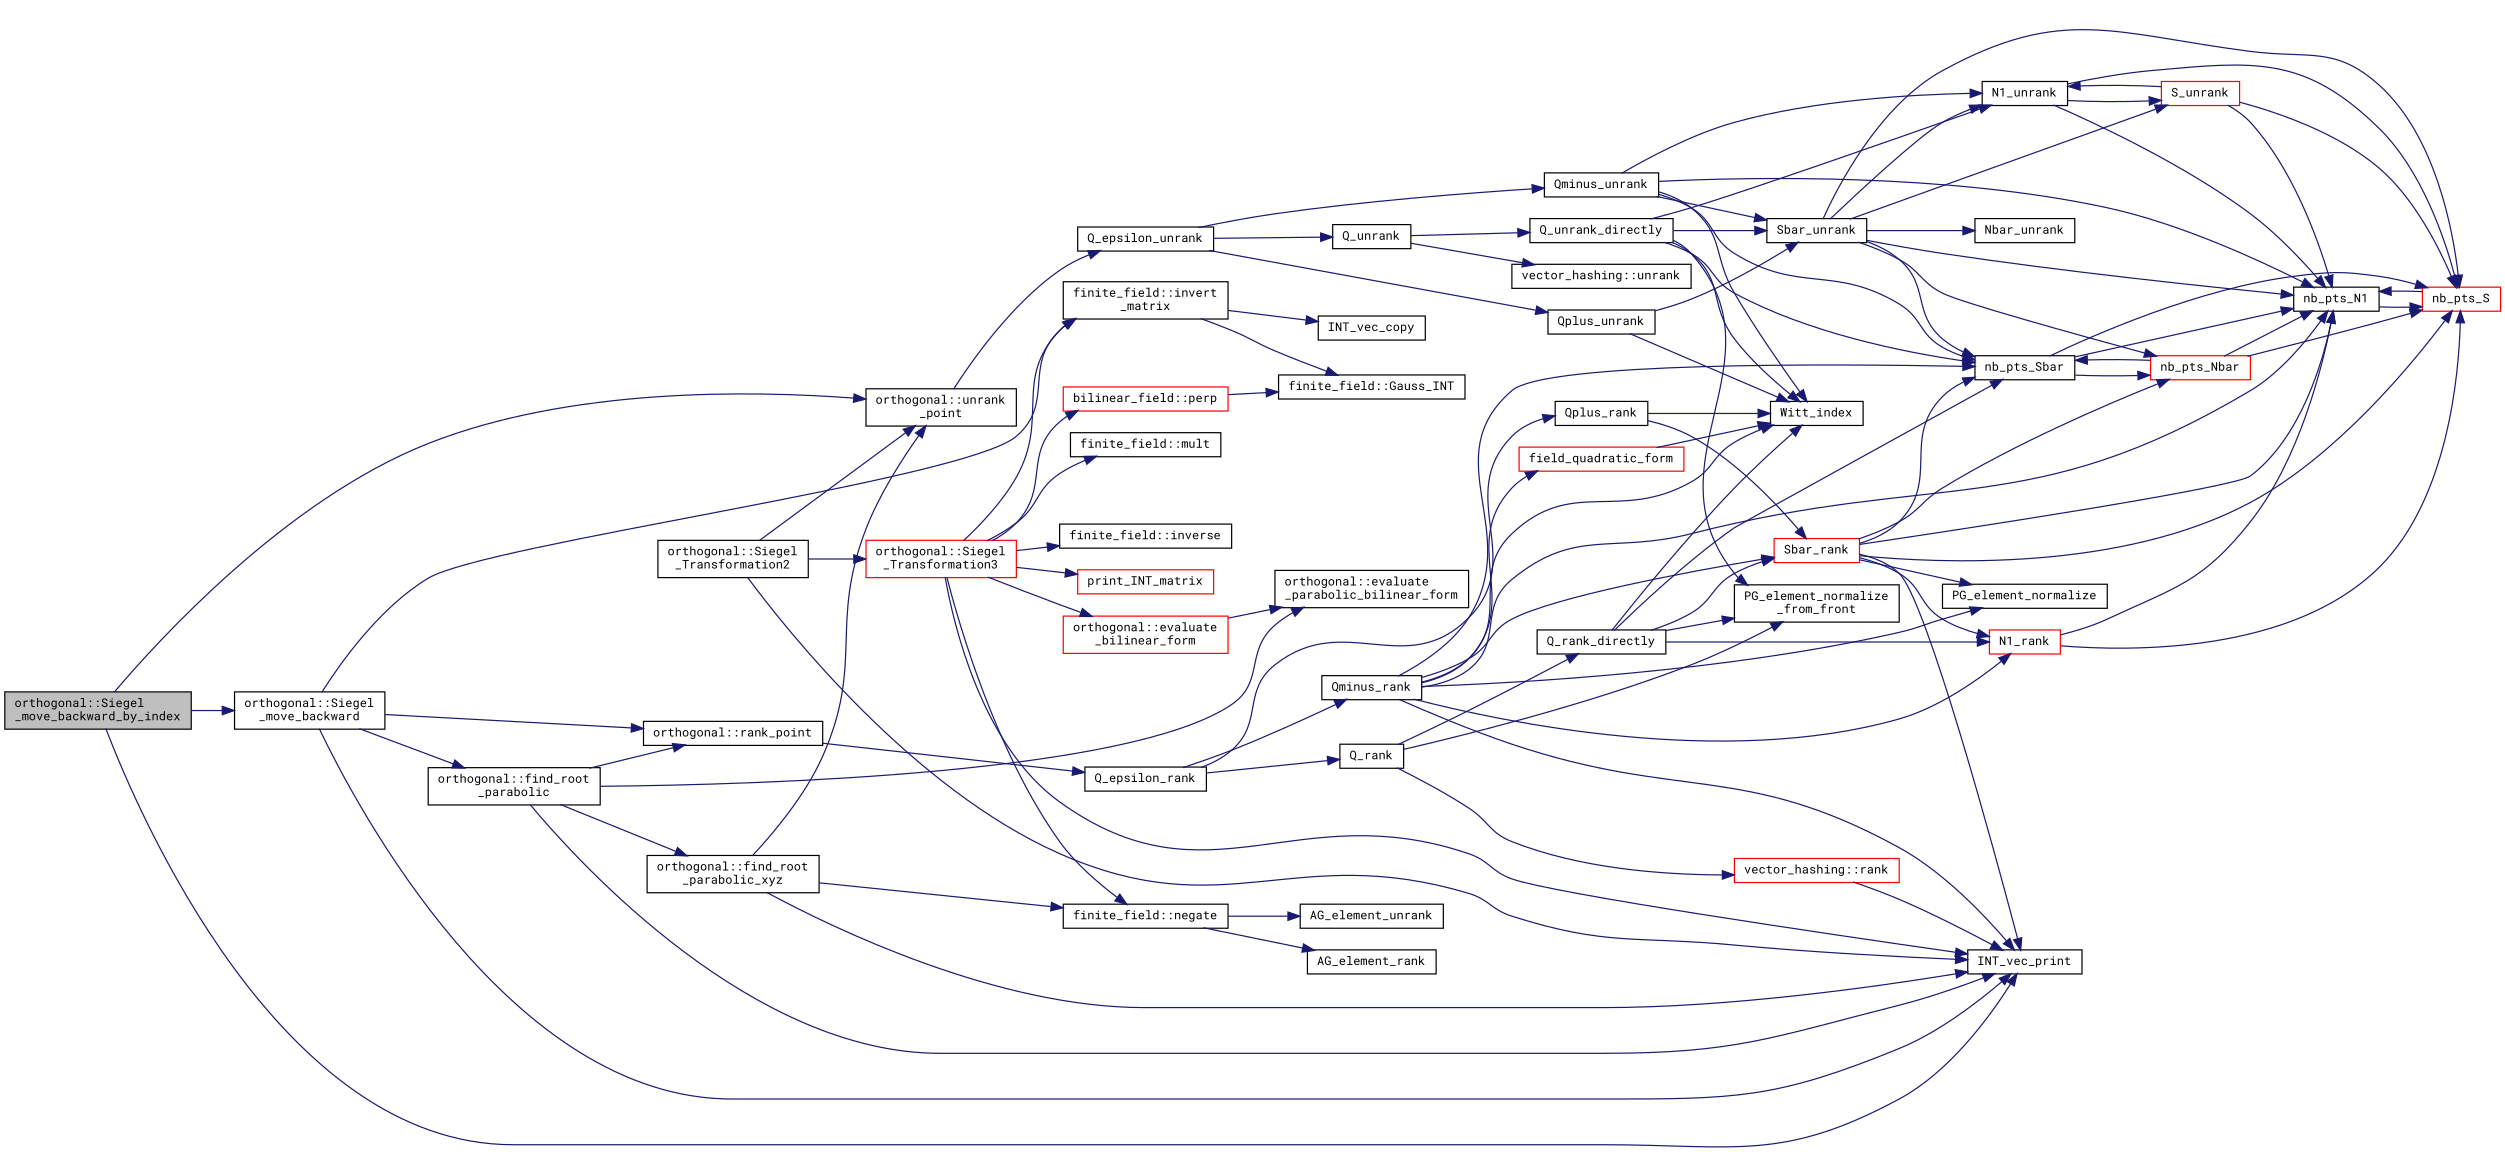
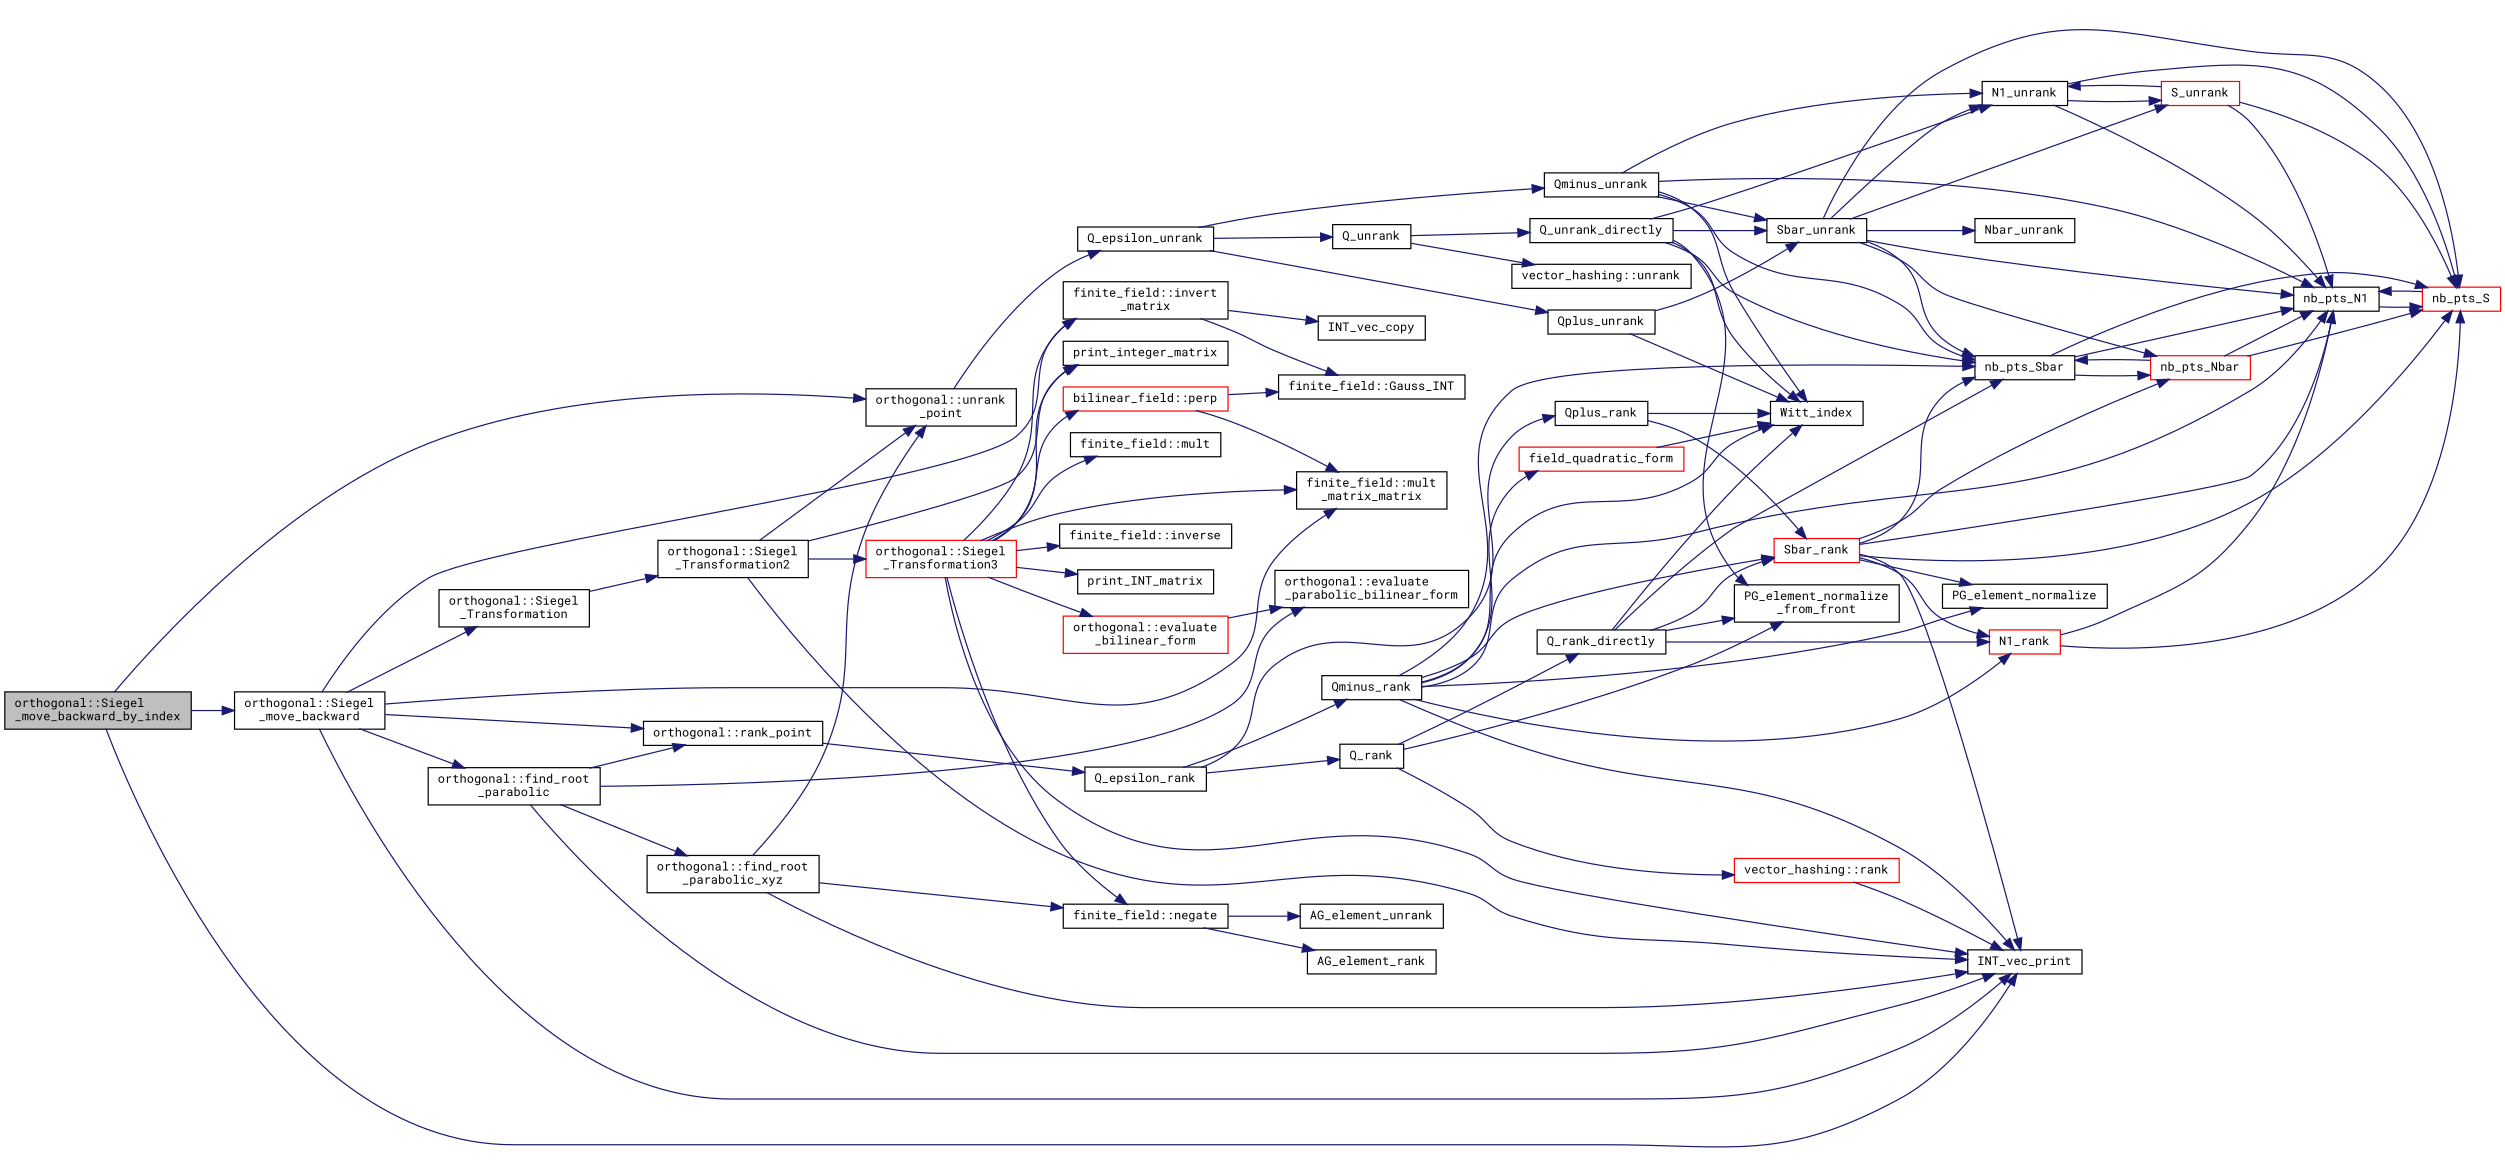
none -> (1146, 353)
none -> (1372, 490)
(1146, 582) -> (1146, 582)
none -> (514, 608)
